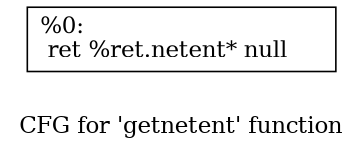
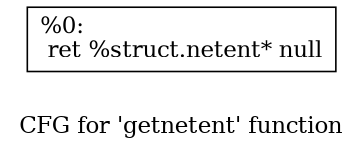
(164, 51) -> (182, 51)
